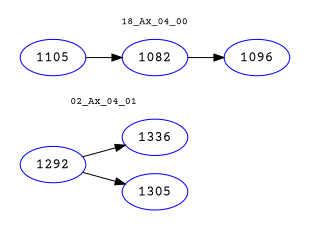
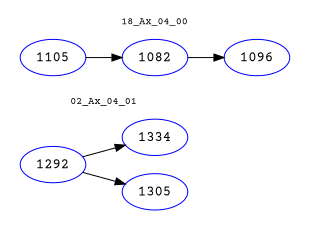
(155, 137) -> (155, 137)
